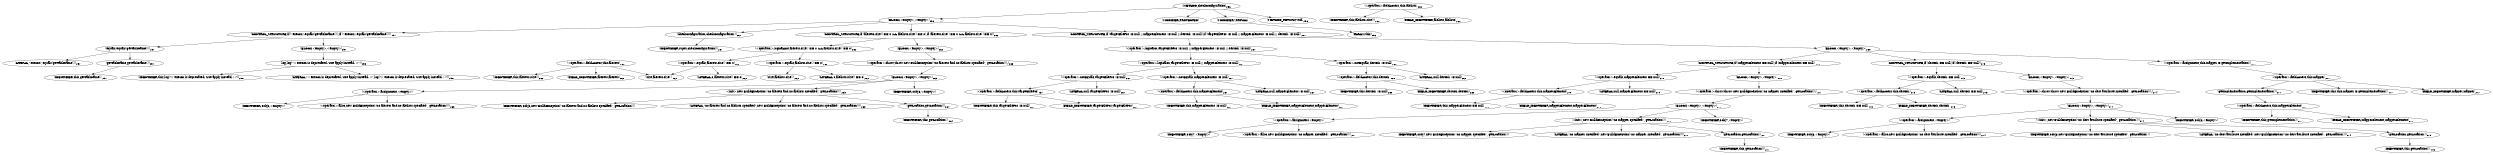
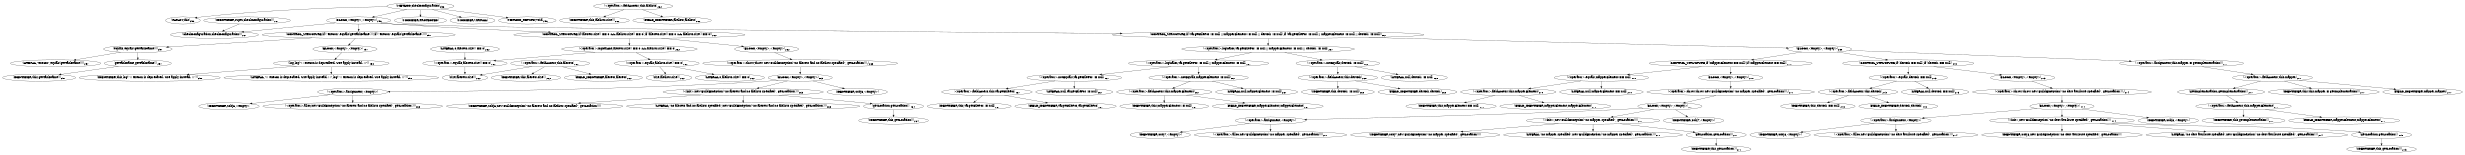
(1299, 27) -> (292, 10)
(701, 41) -> (232, 27)
(715, 70) -> (465, 55)
